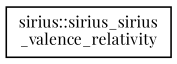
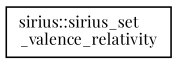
(89, 32) -> (89, 32)
